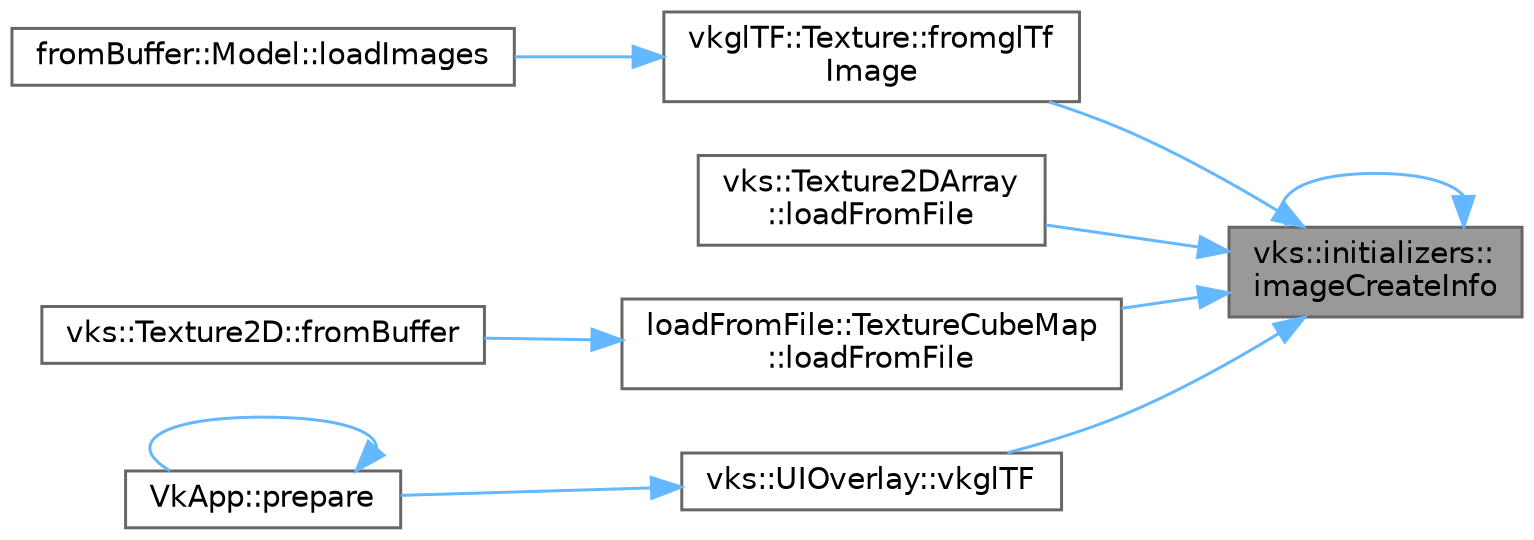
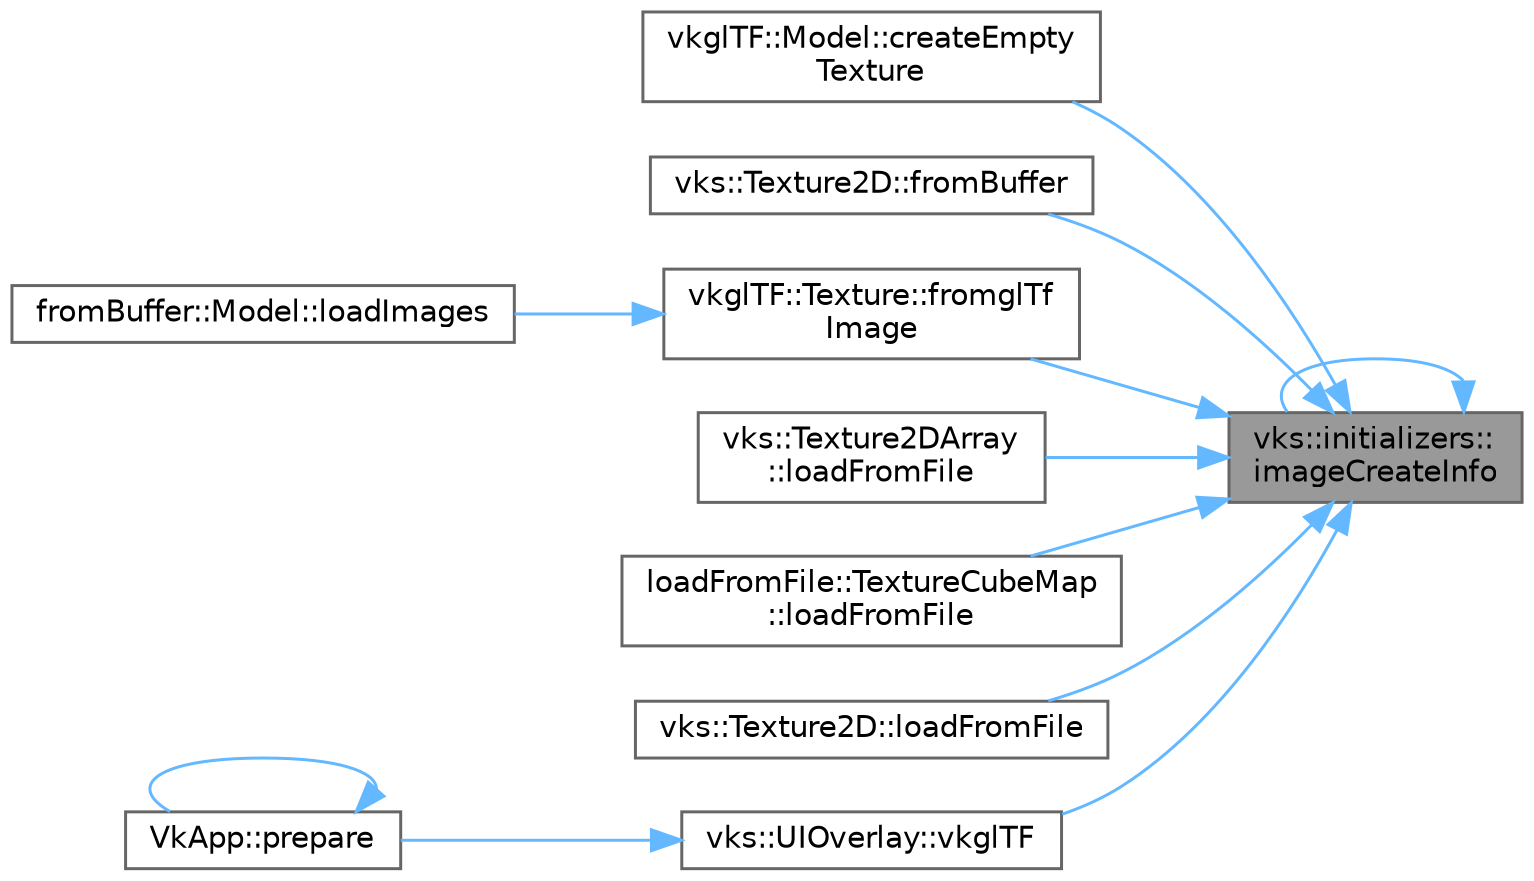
none -> (872, 57)
(538, 339) -> (1191, 285)
none -> (872, 730)
